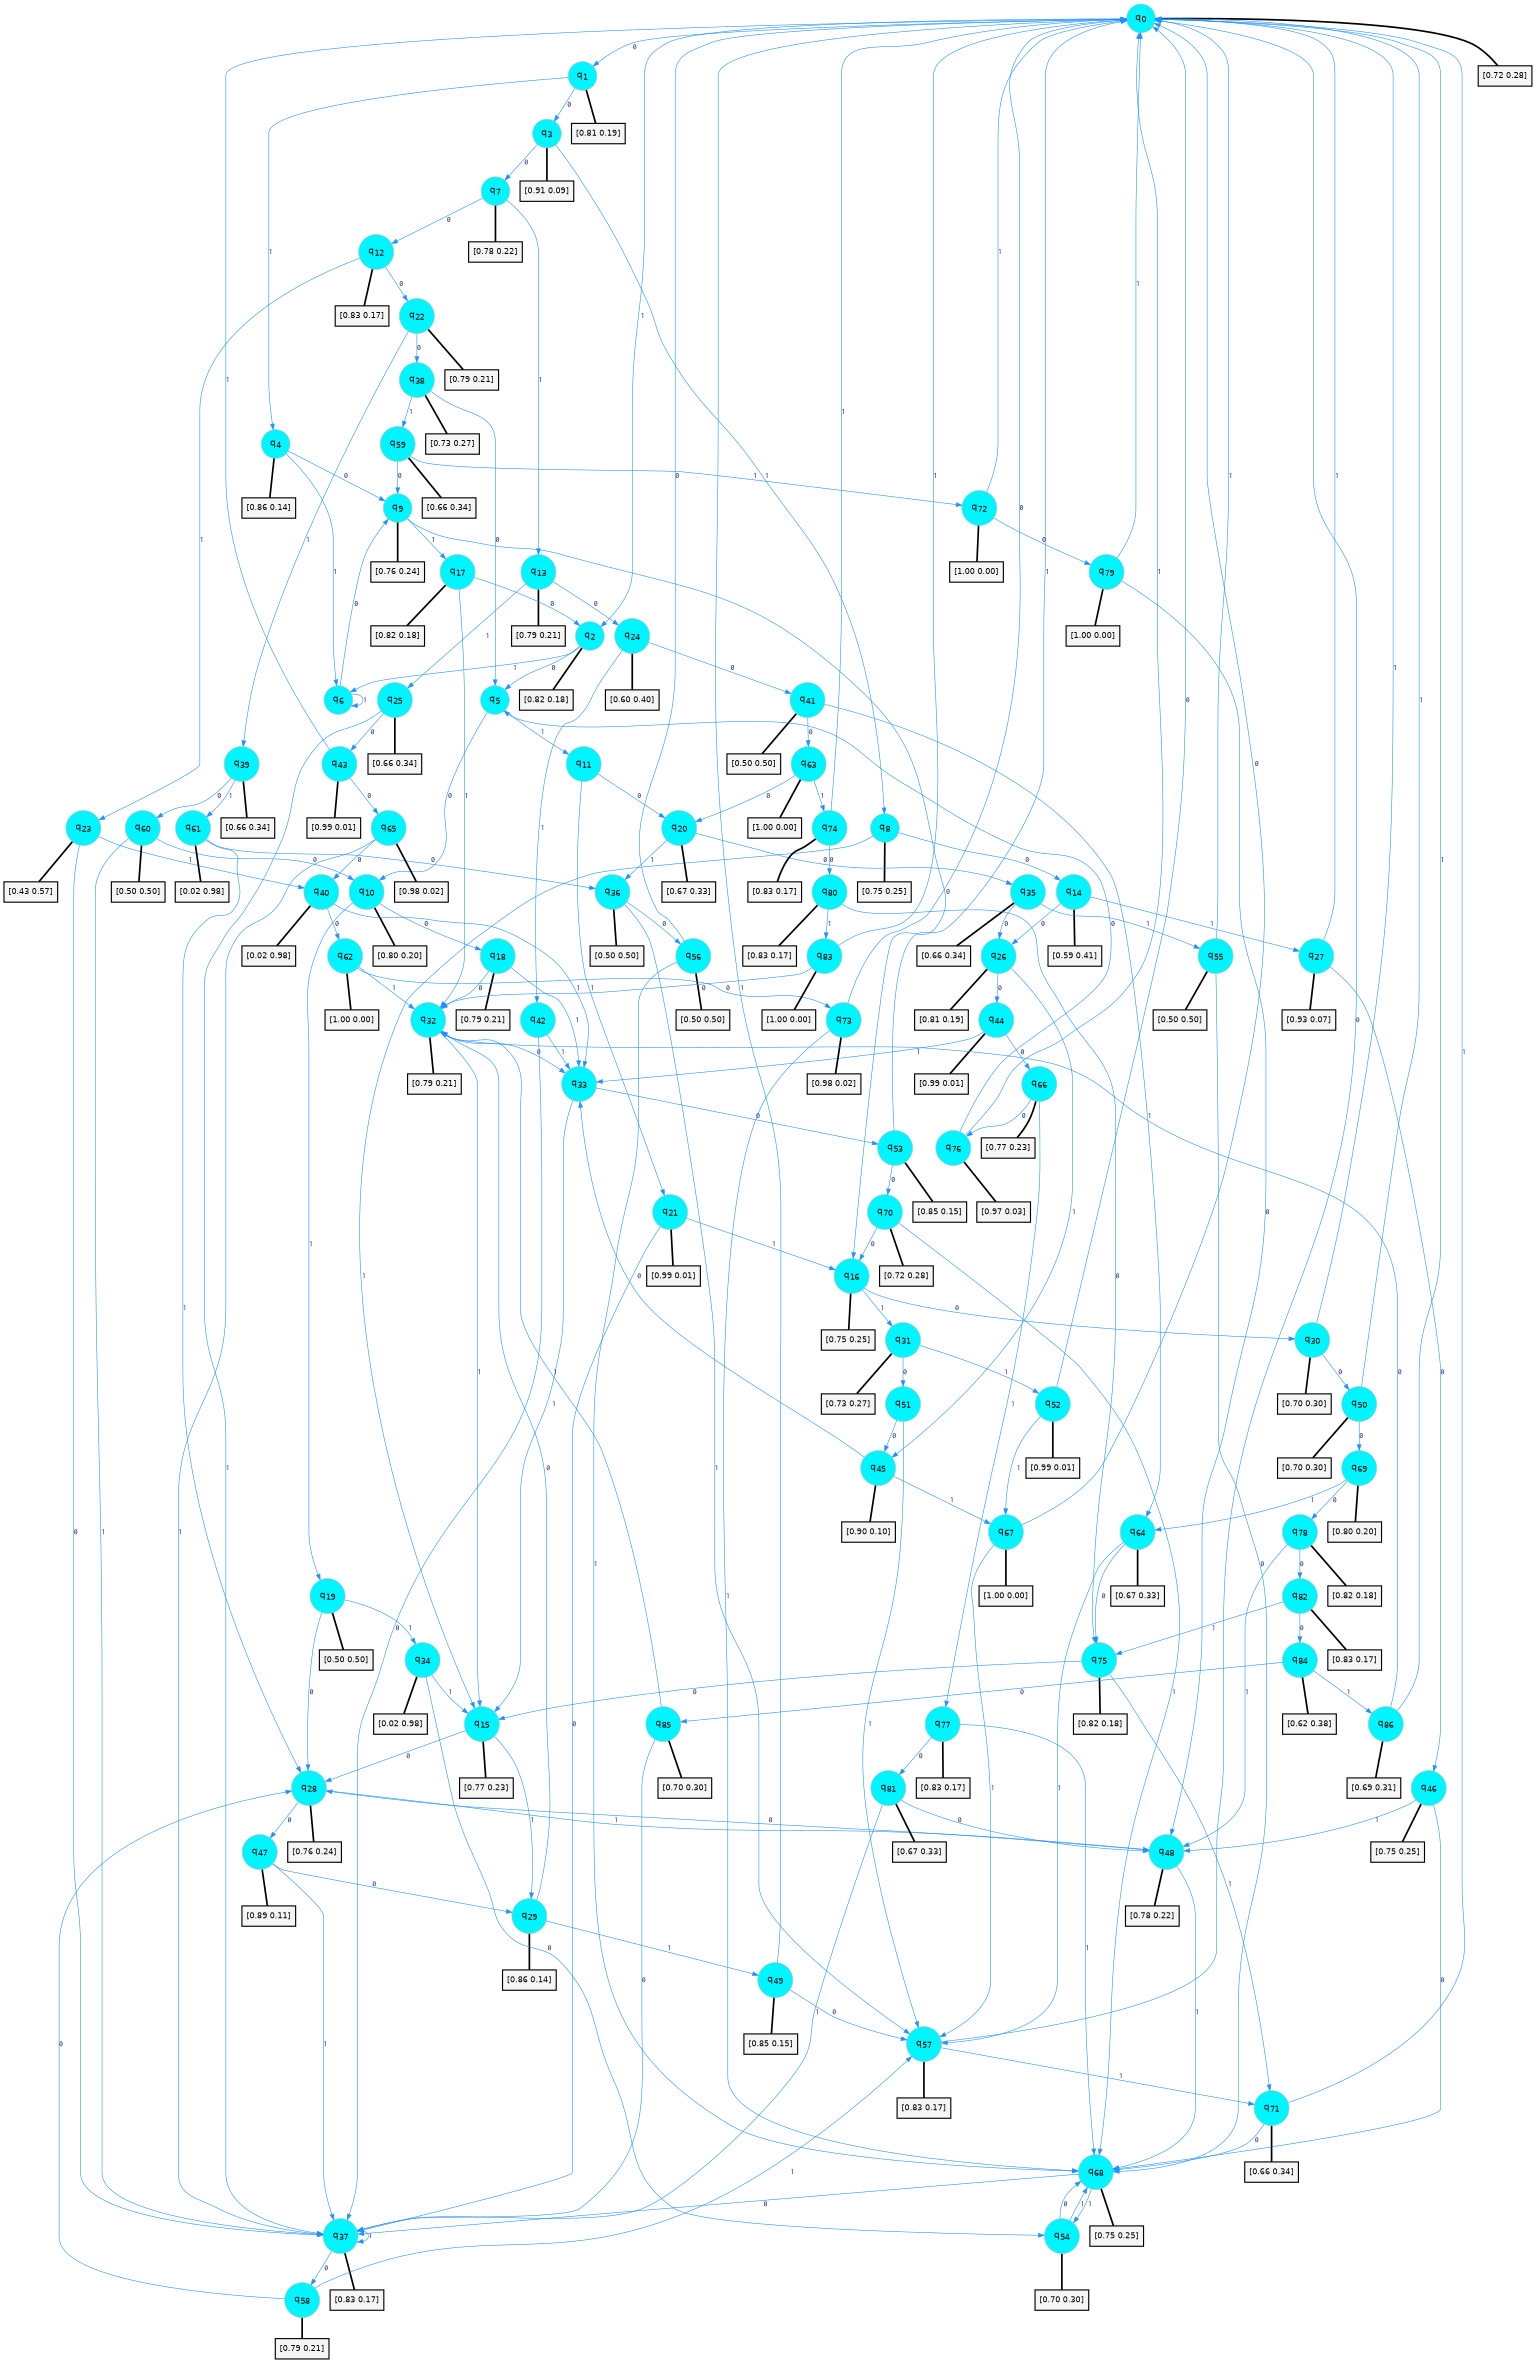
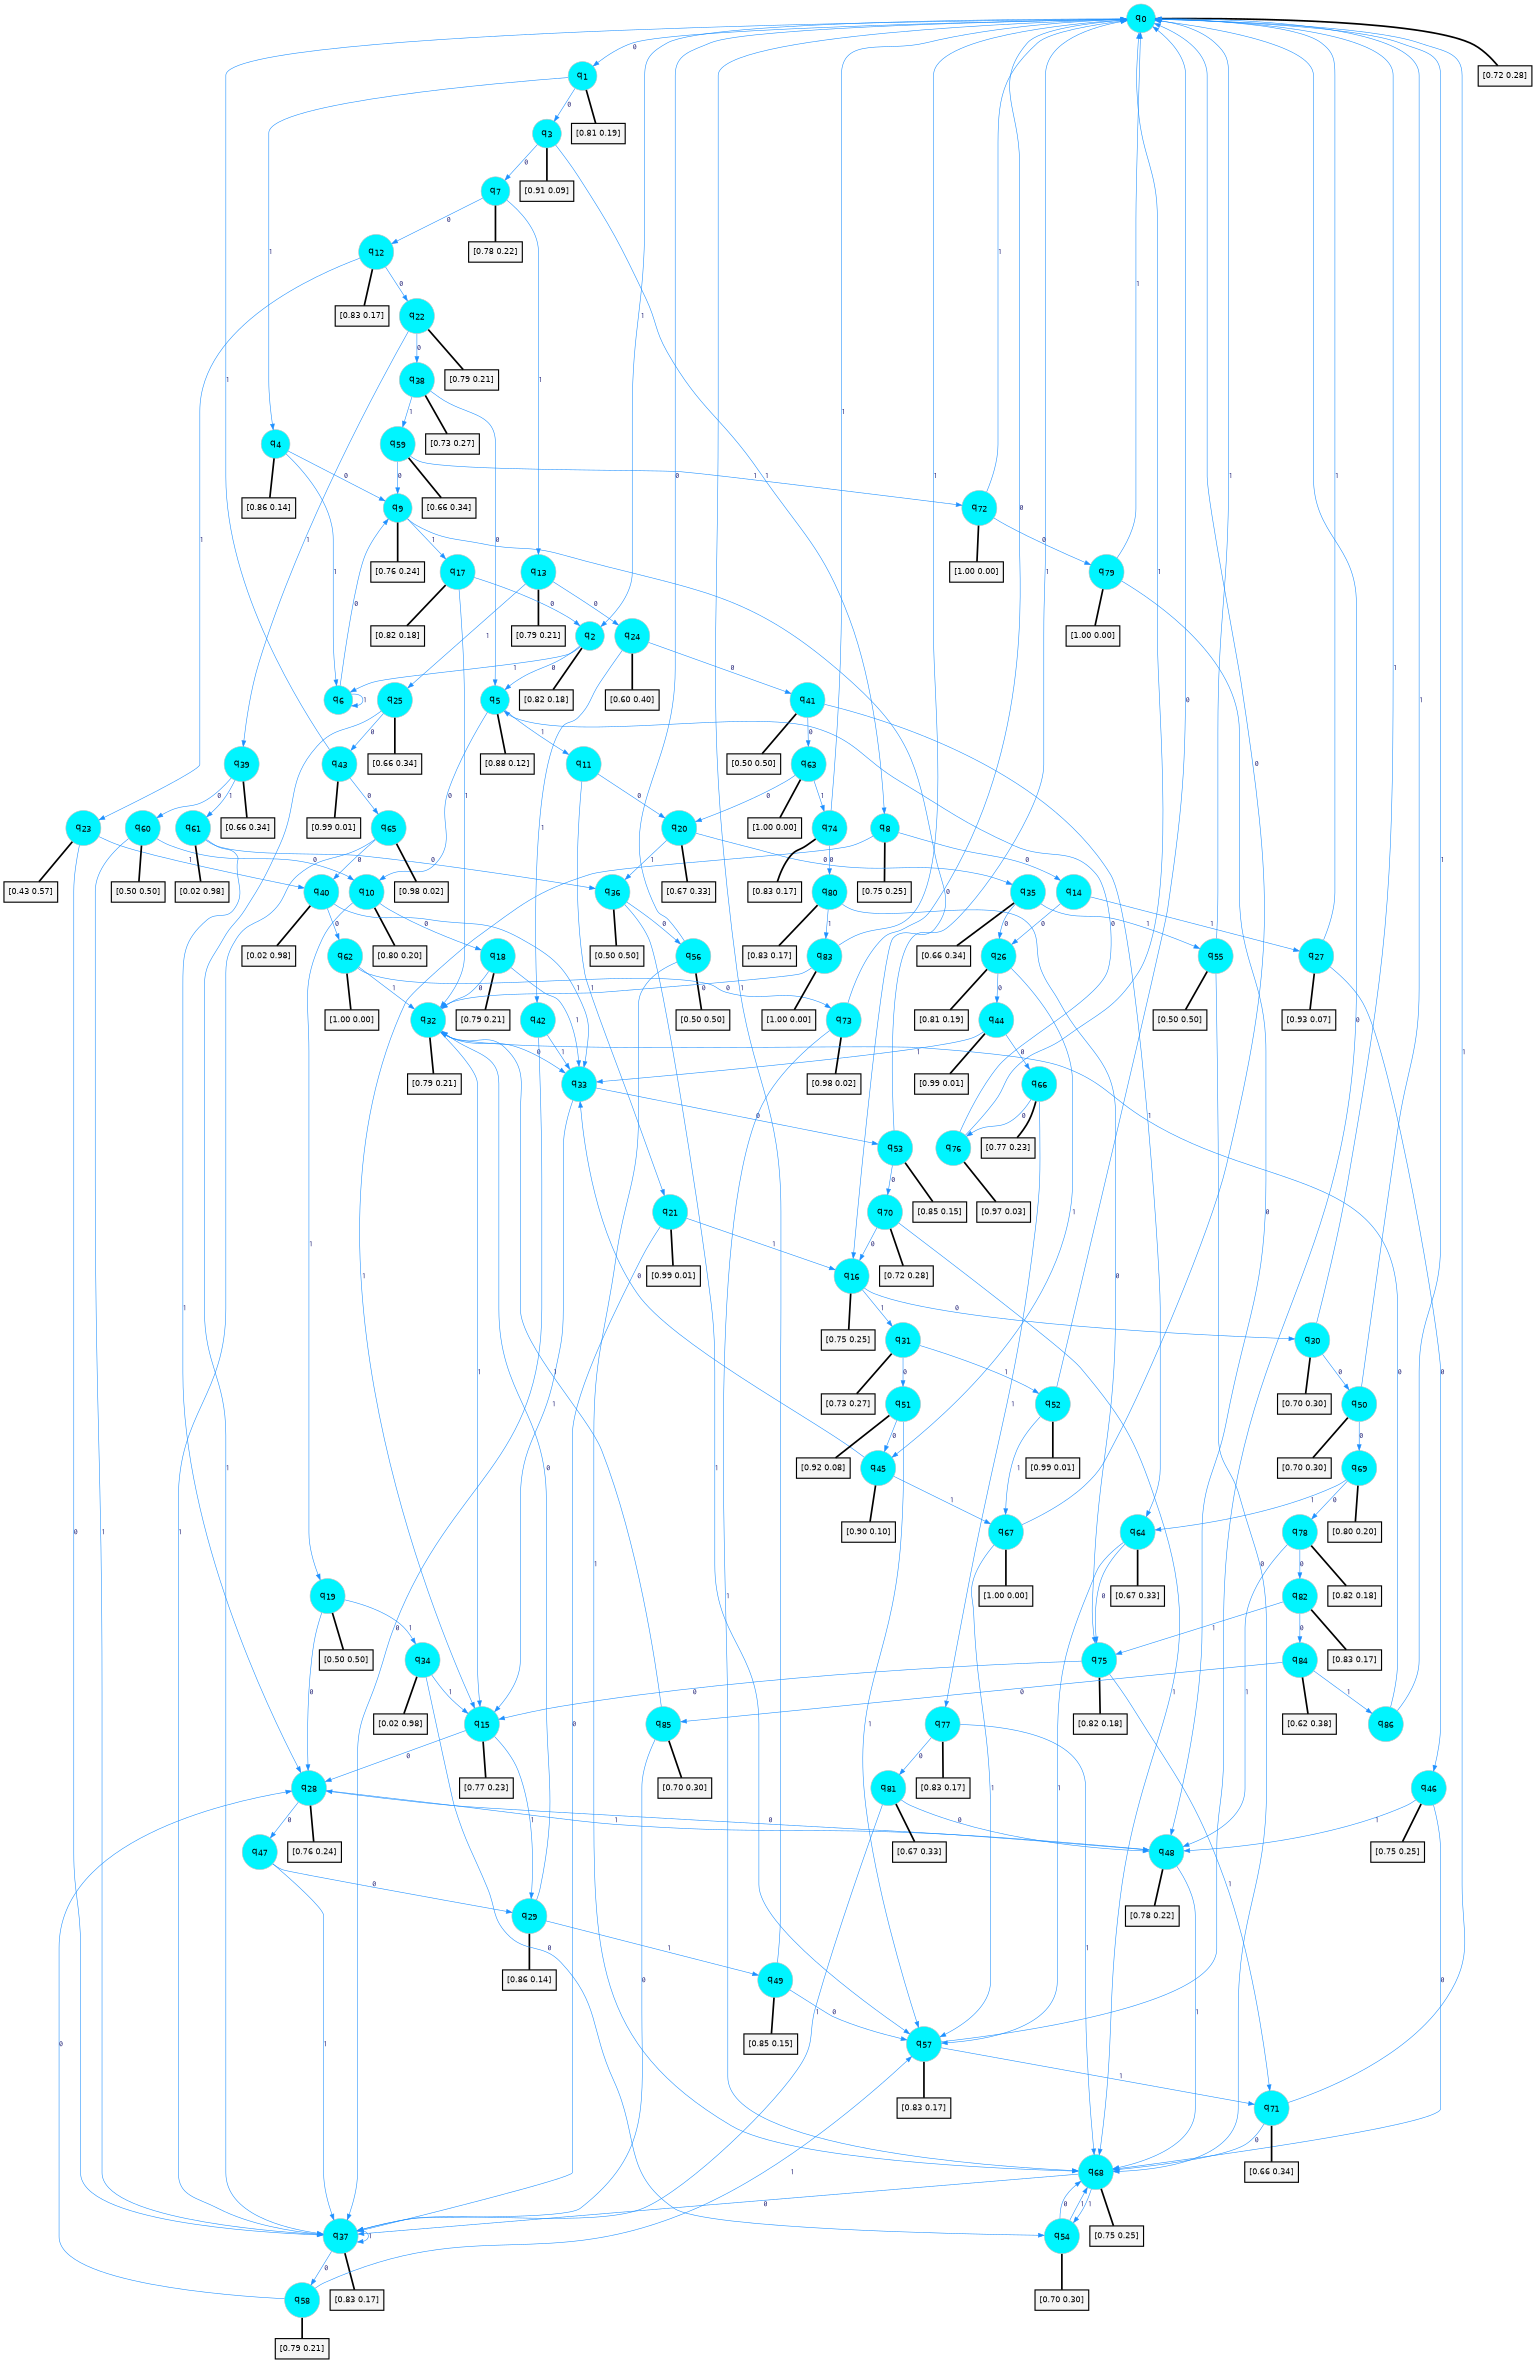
none -> (507, 764)
(1075, 956) -> none
none -> (823, 1468)
(1374, 1788) -> none
(269, 1916) -> none
